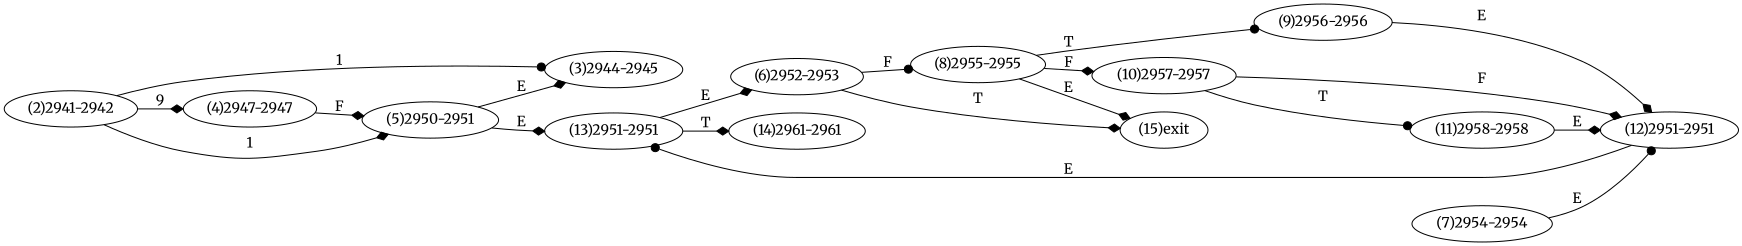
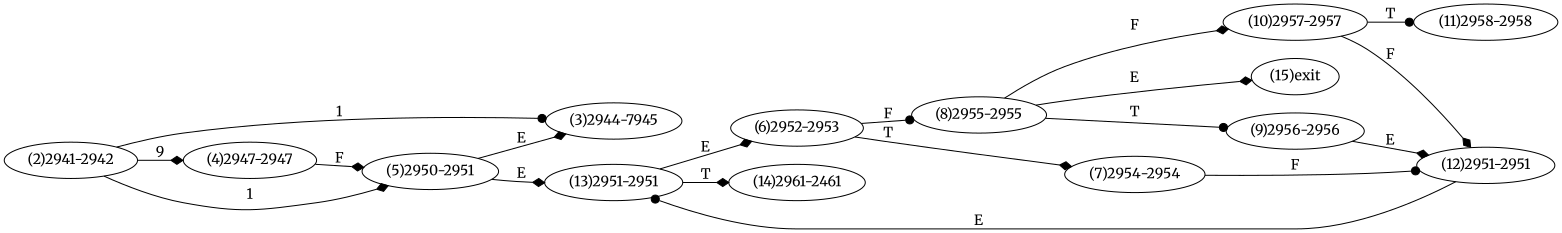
(614, 70) -> (614, 121)
(974, 116) -> (957, 151)
(1571, 130) -> none
(797, 131) -> (797, 183)
(1577, 199) -> (1295, 166)
